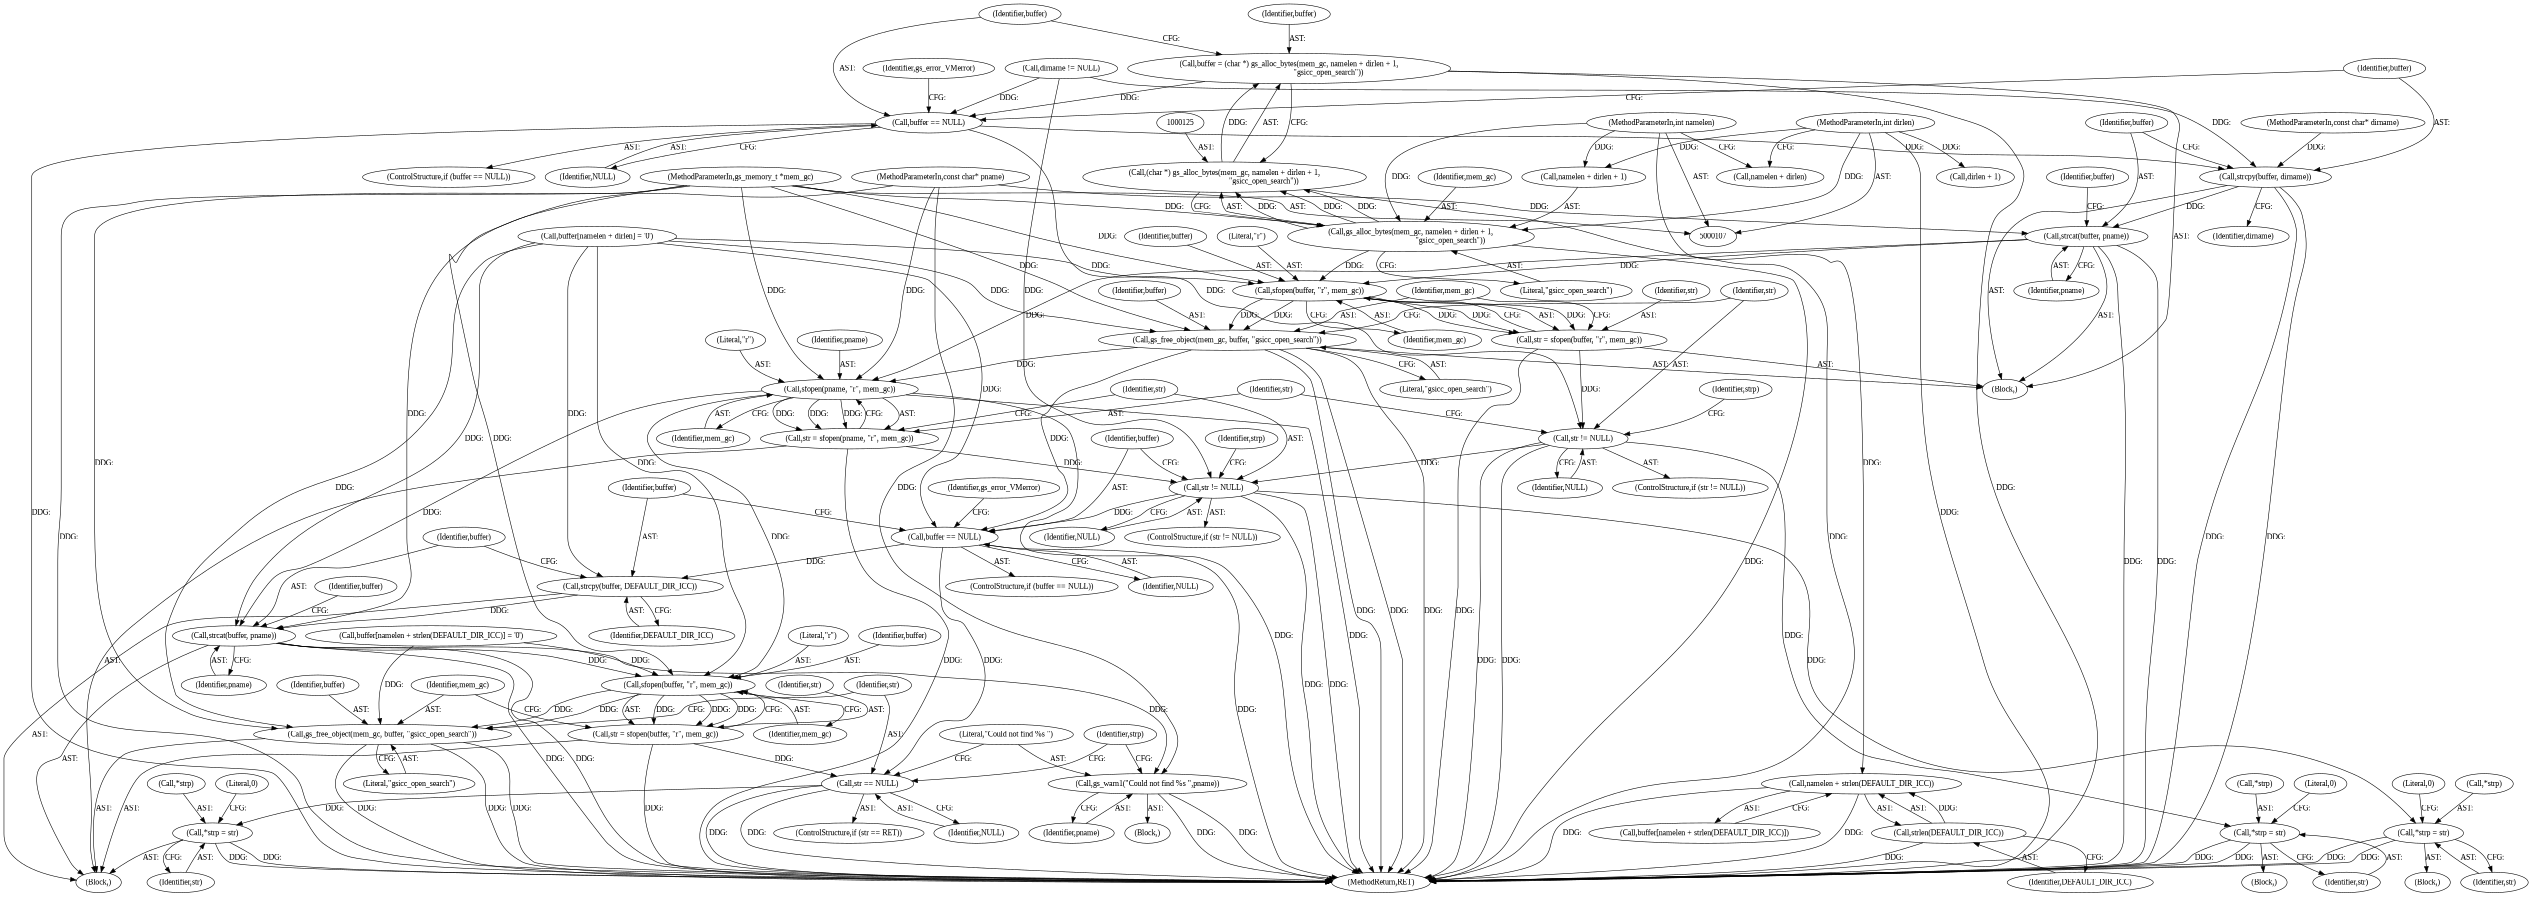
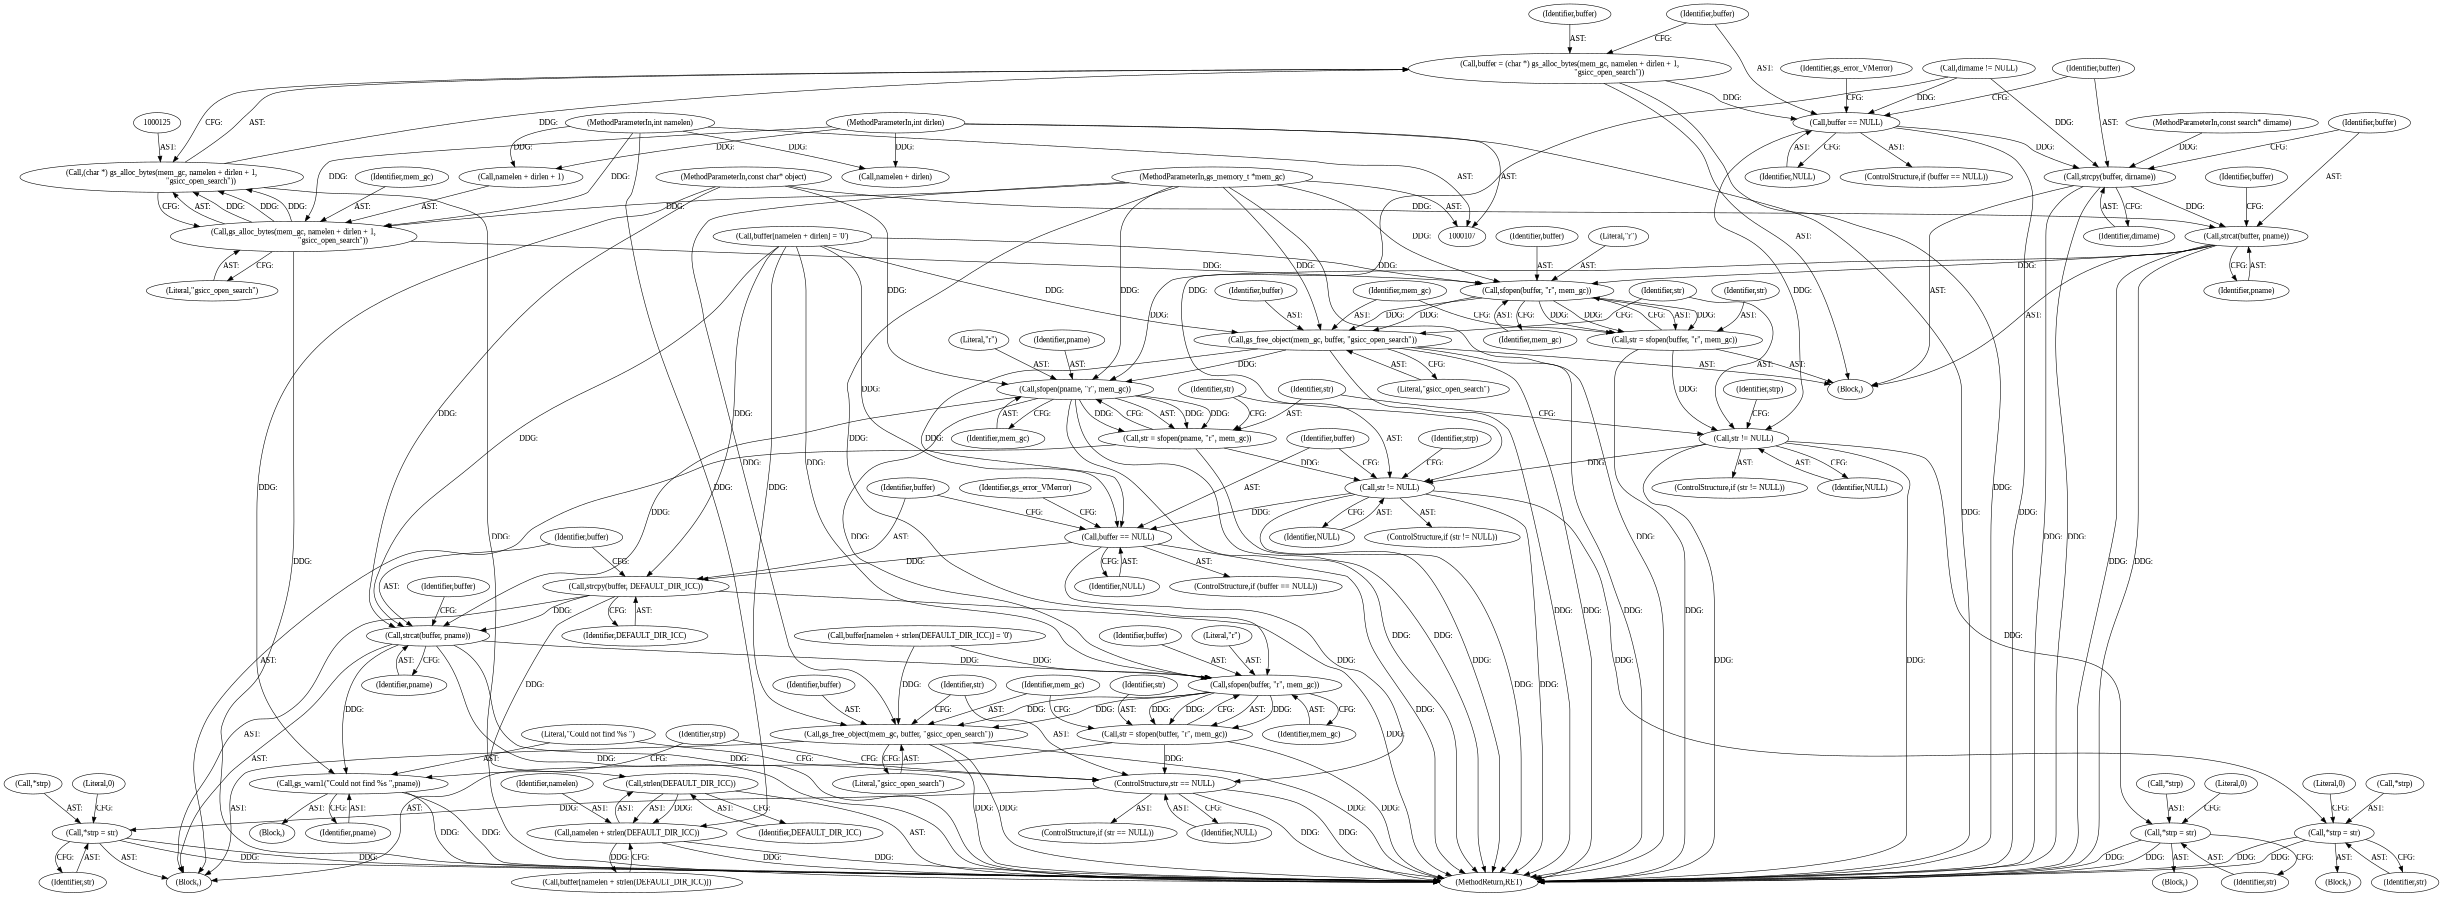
(2333, 123) -> (2222, 123)
(1728, 147) -> (799, 147)
(1787, 147) -> (906, 147)
(941, 177) -> (744, 177)
(1975, 177) -> none
none -> (2102, 212)
(1713, 236) -> (1462, 236)
none -> (1132, 615)
none -> (503, 720)
none -> (547, 784)
(868, 784) -> (1165, 784)
(1753, 808) -> (621, 858)
(849, 833) -> (1098, 833)
(1895, 858) -> (918, 833)
